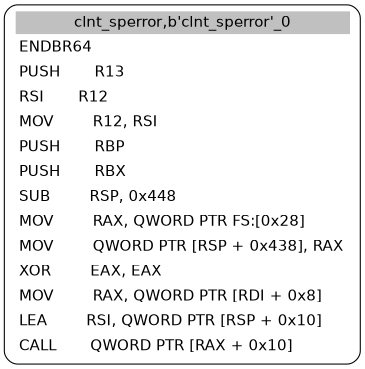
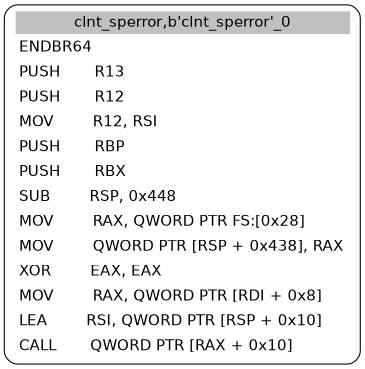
(64, 97) -> (72, 97)
